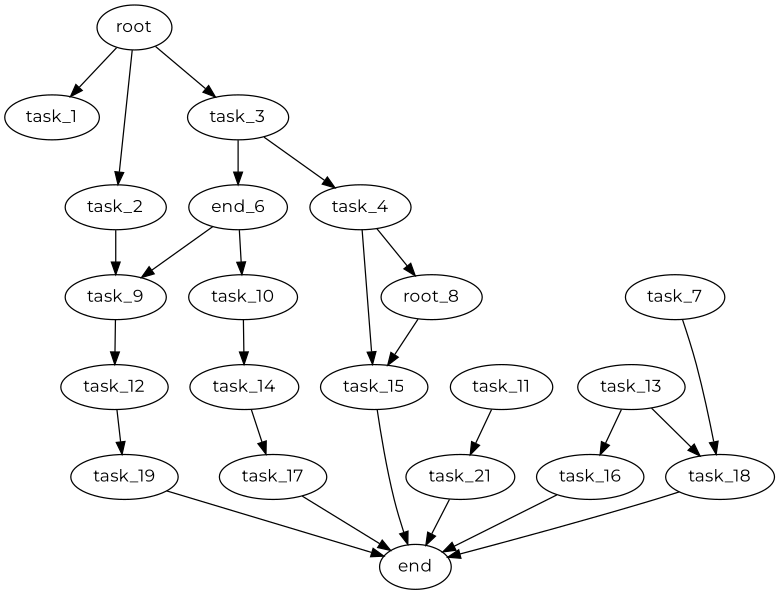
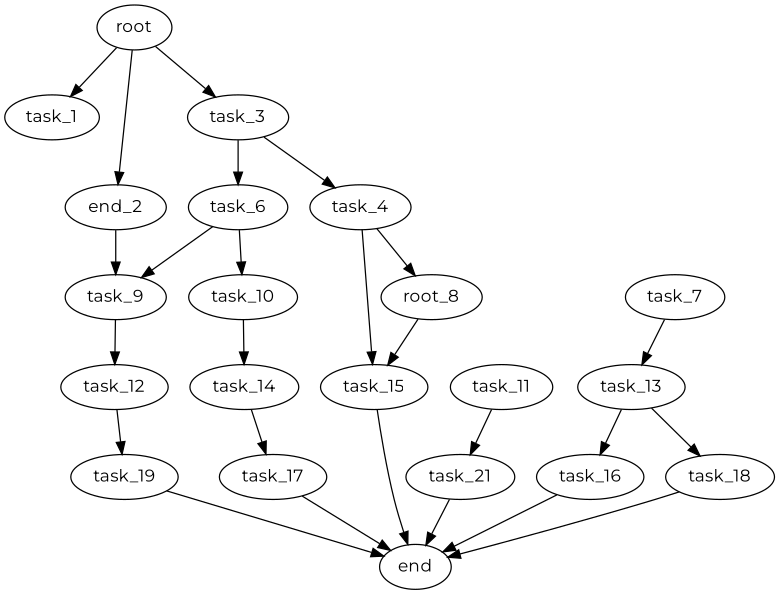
(116, 207) -> (116, 207)
(238, 207) -> (238, 207)
(700, 380) -> (656, 337)
